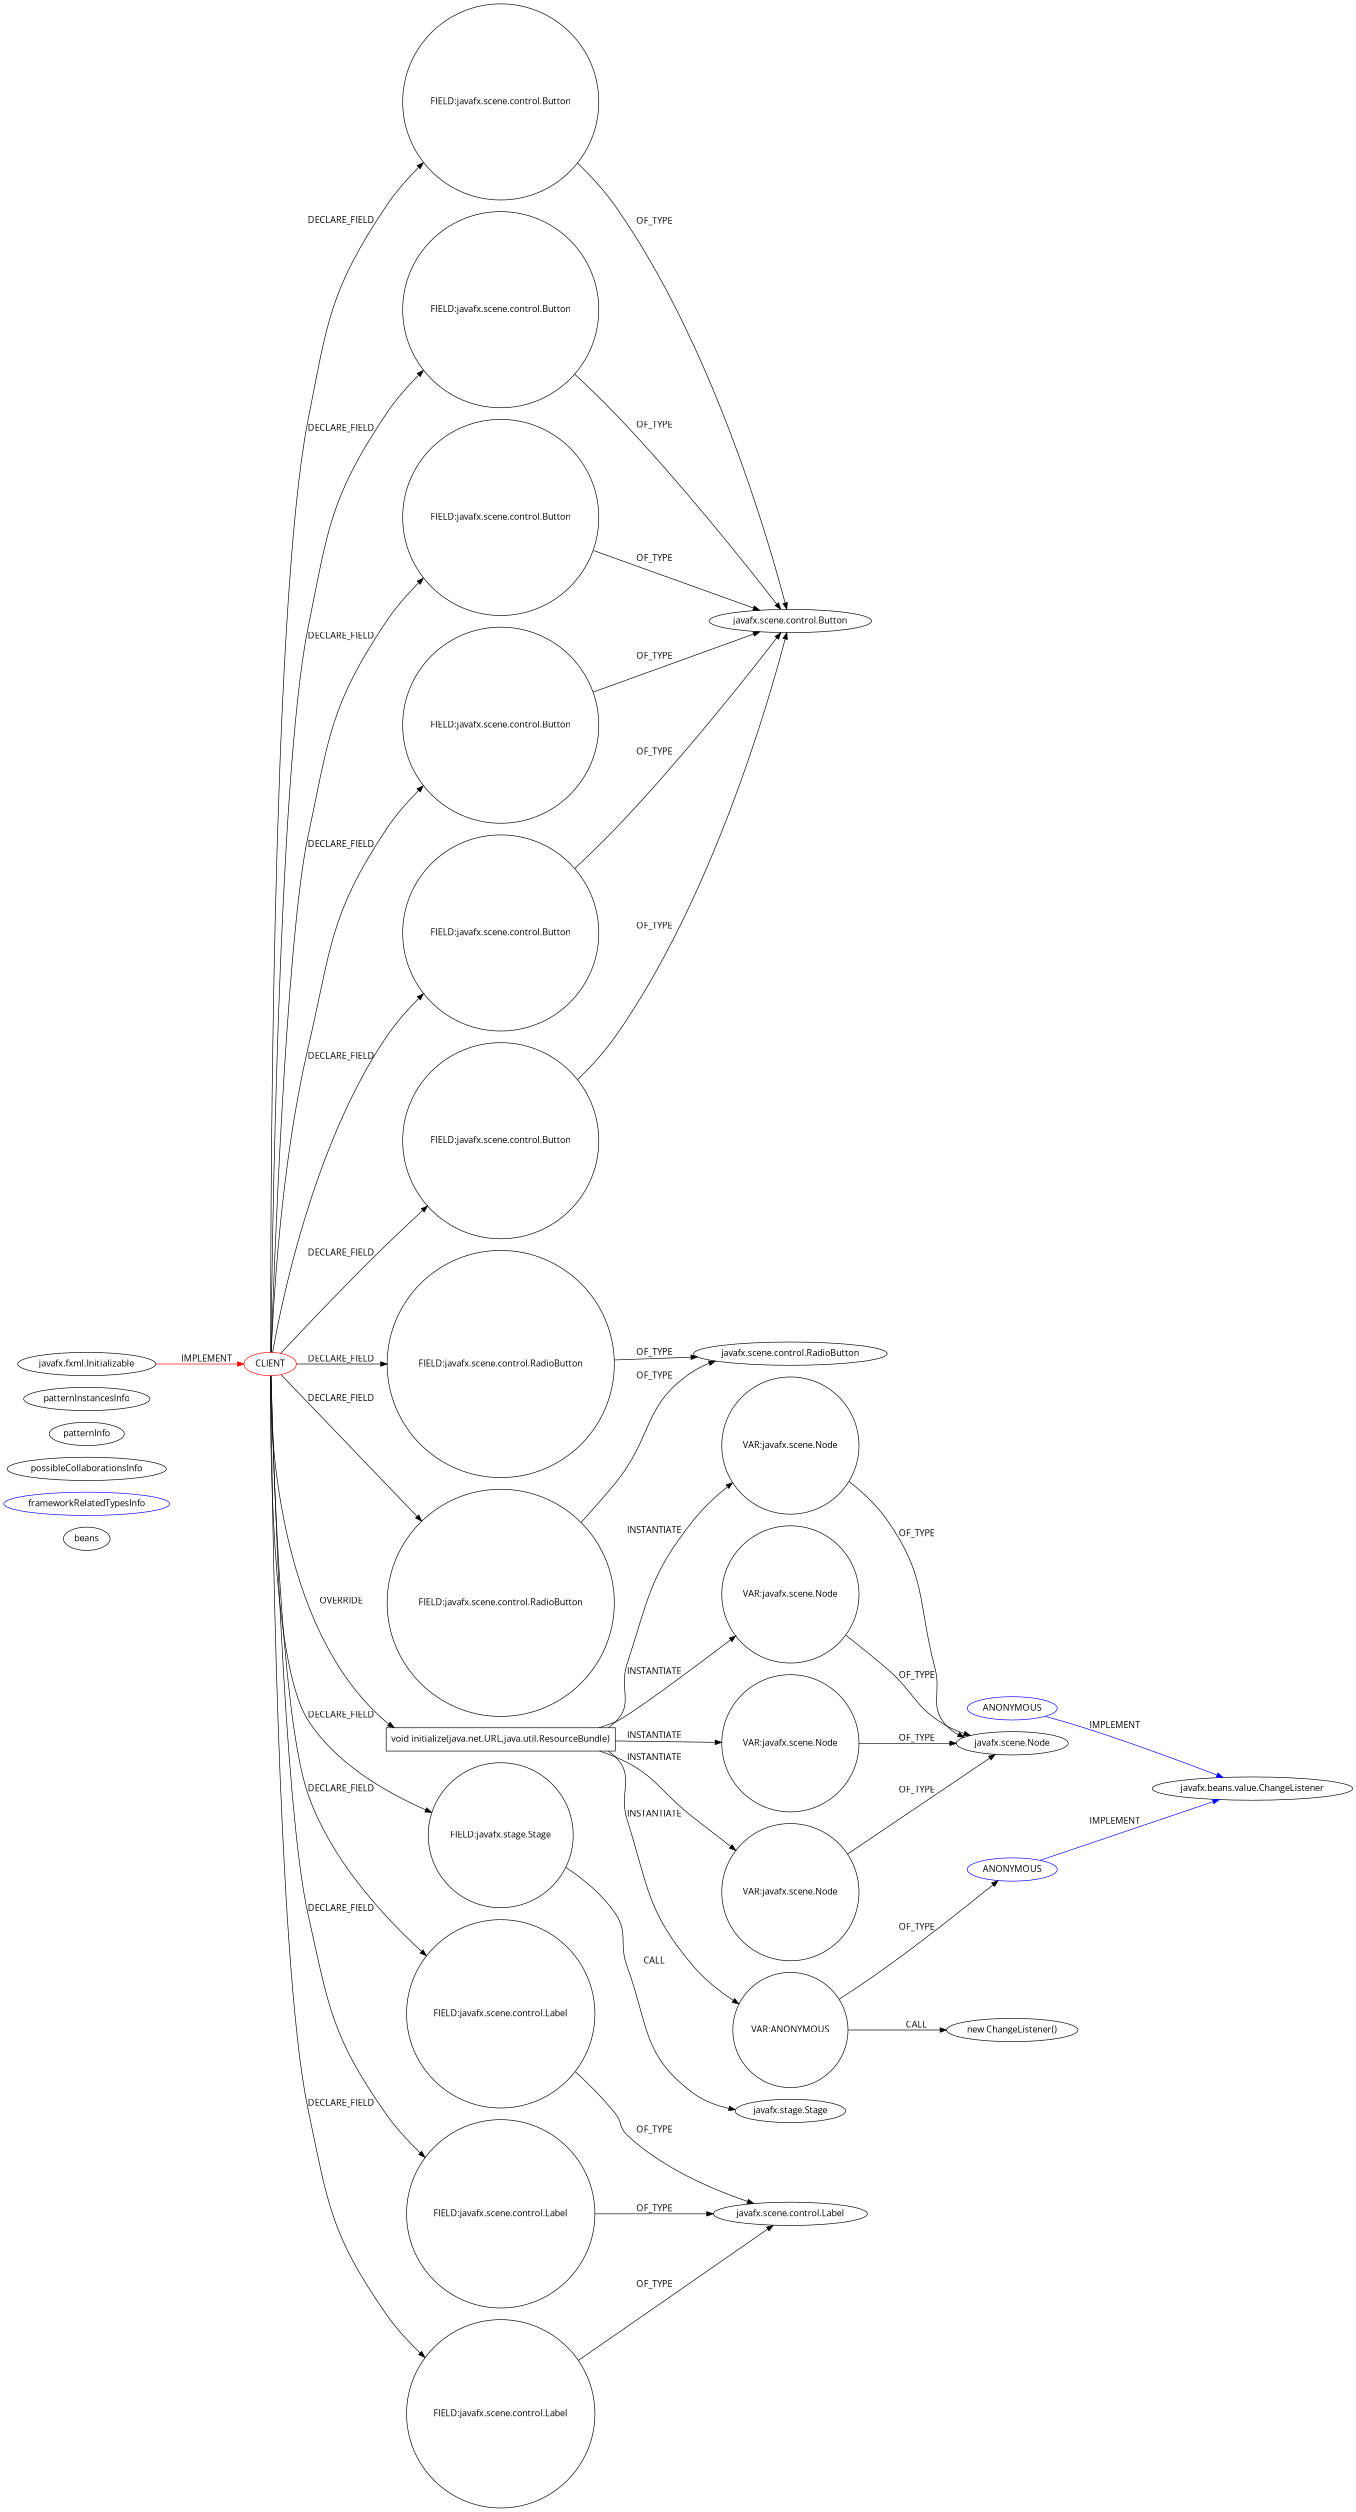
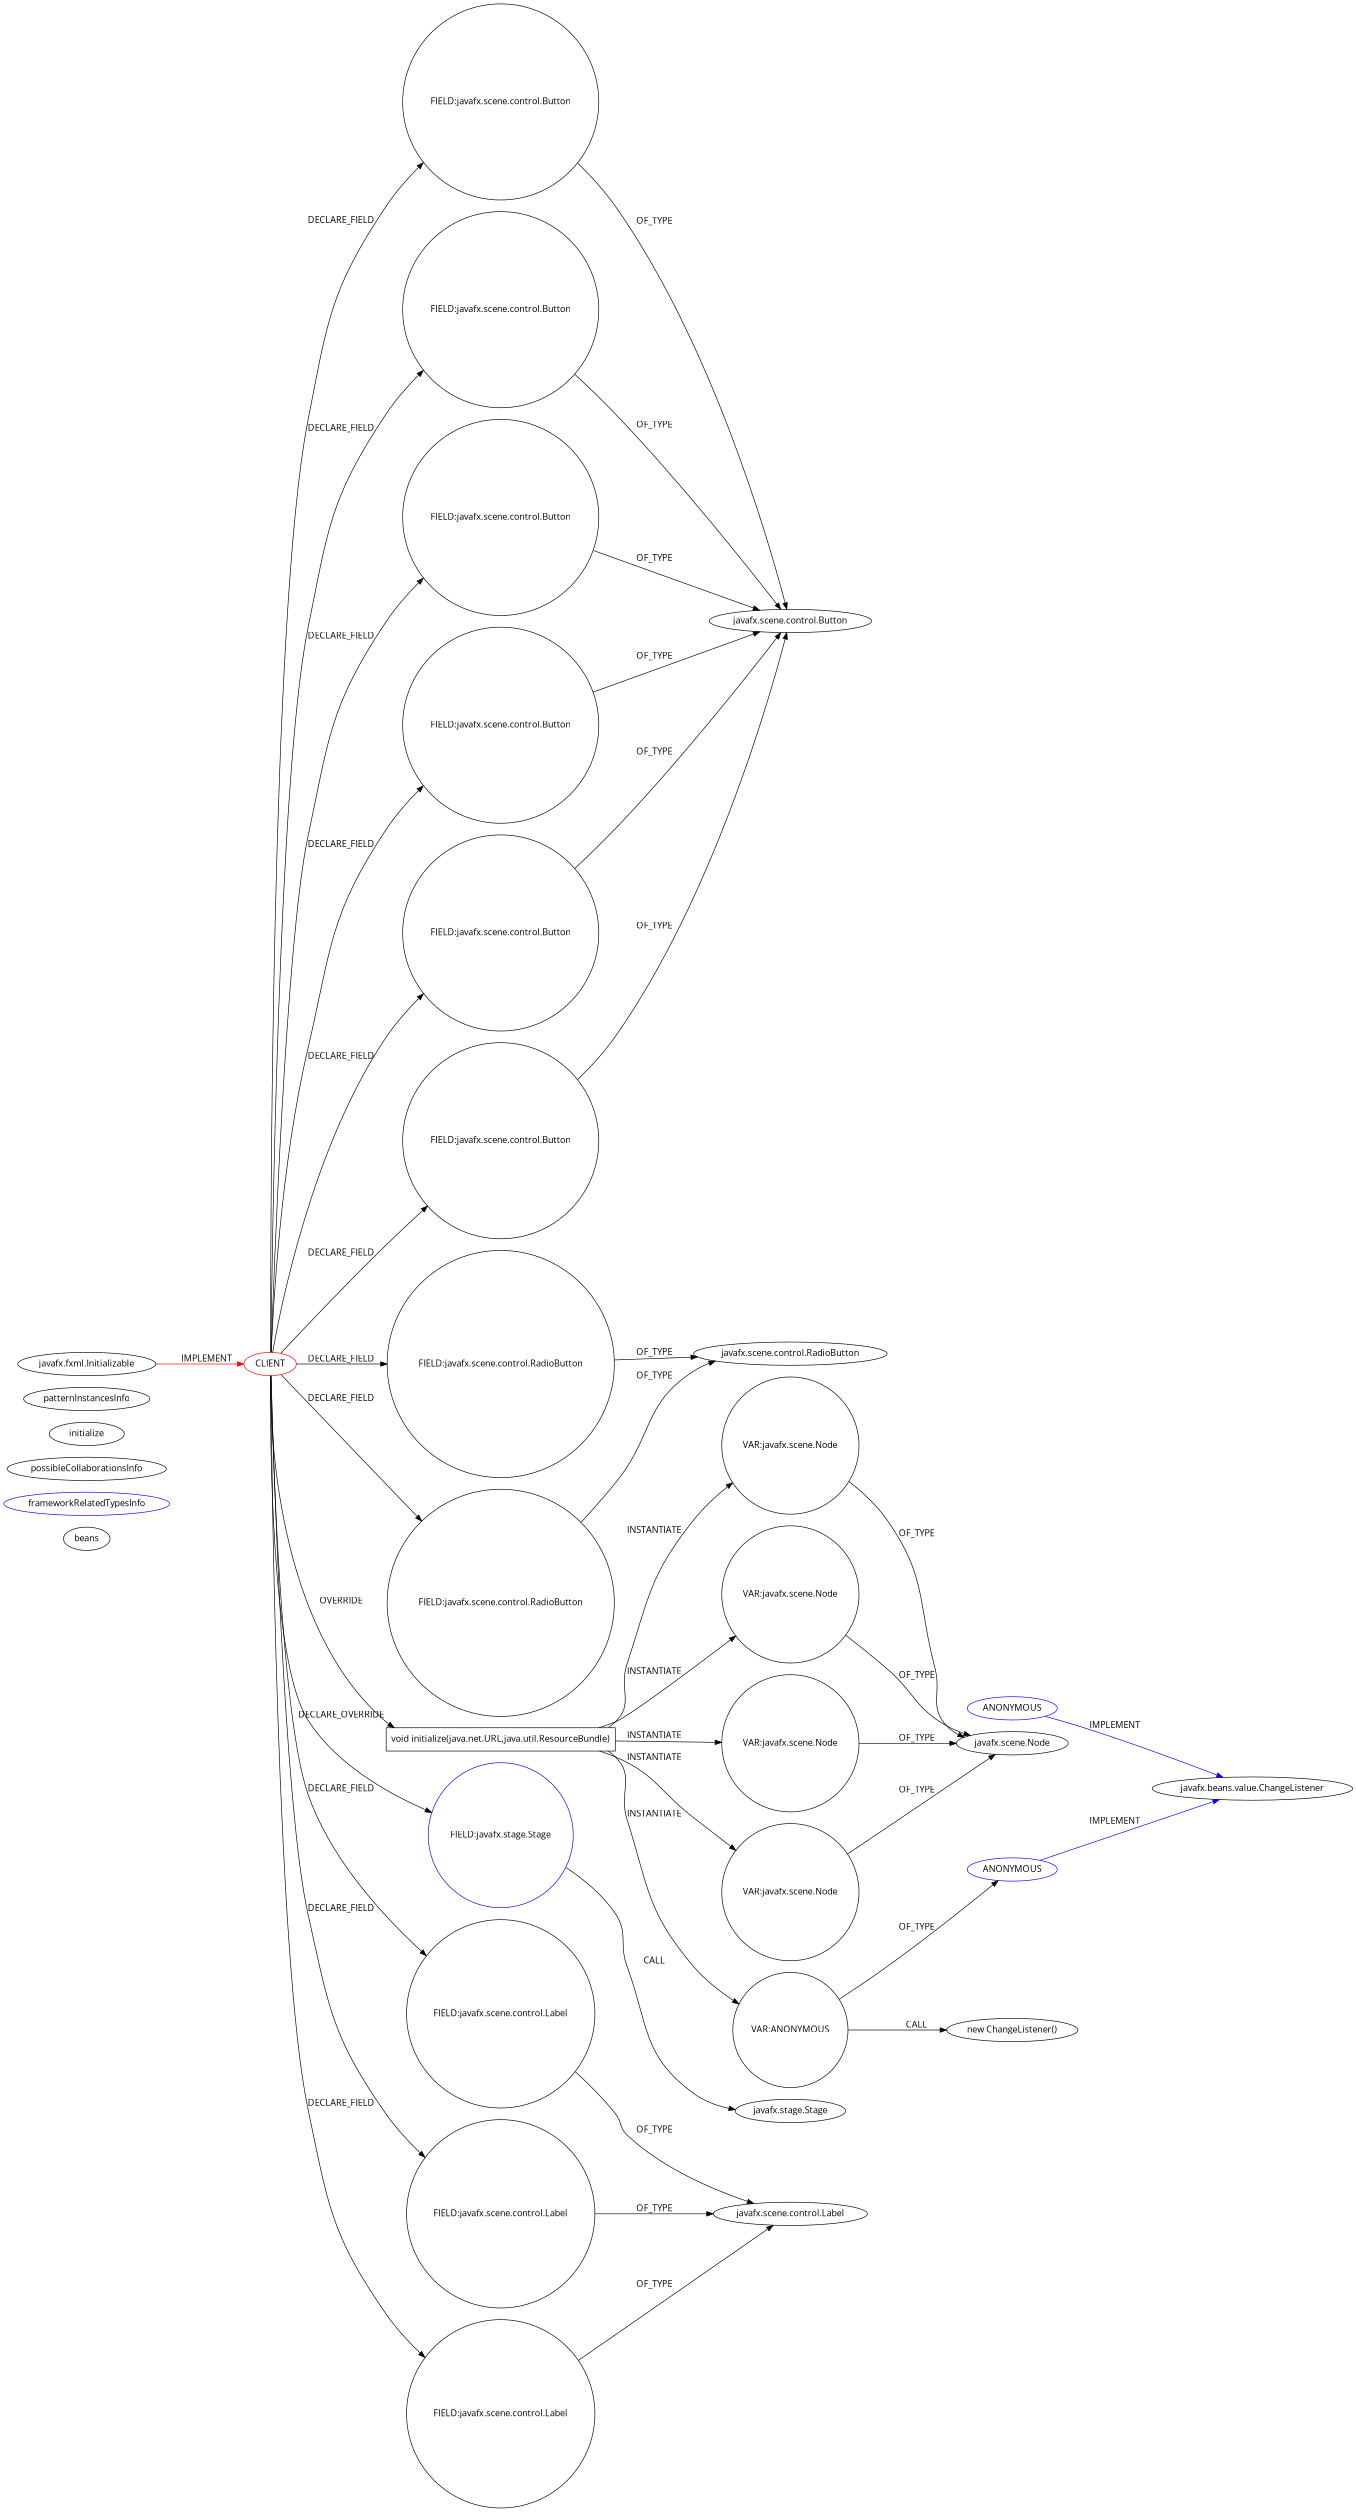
(87, 1434) -> (87, 1434)
(341, 1715) -> (341, 1715)
(501, 1835) -> (501, 1835)
